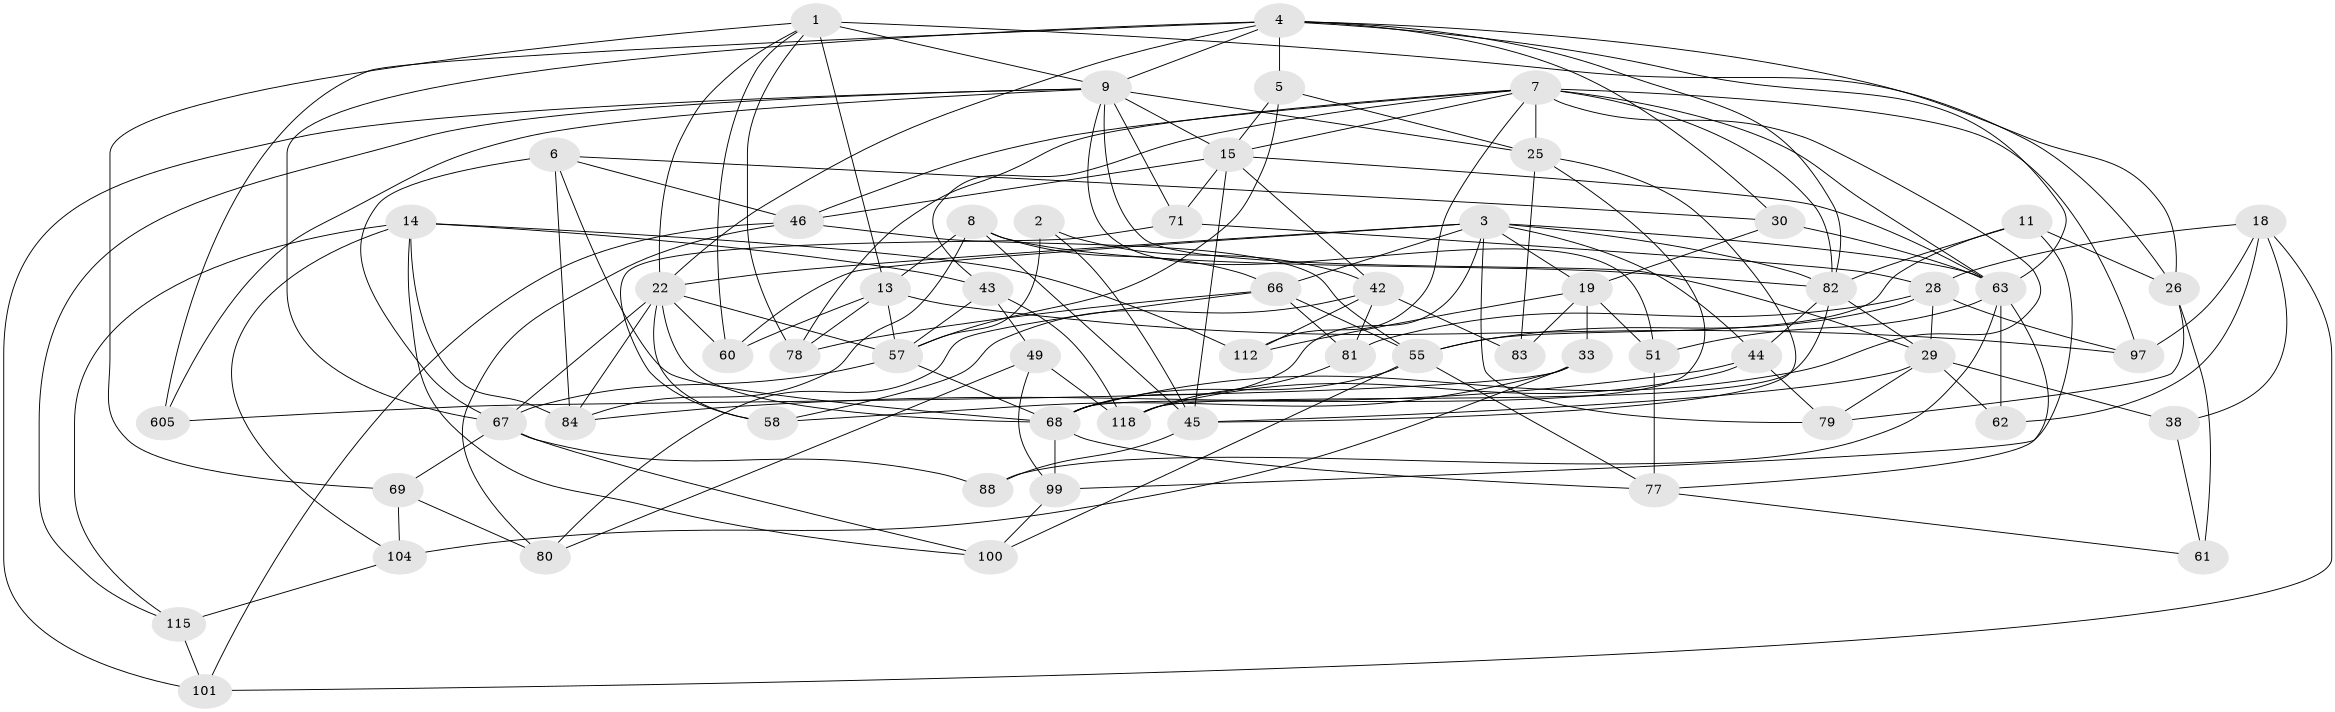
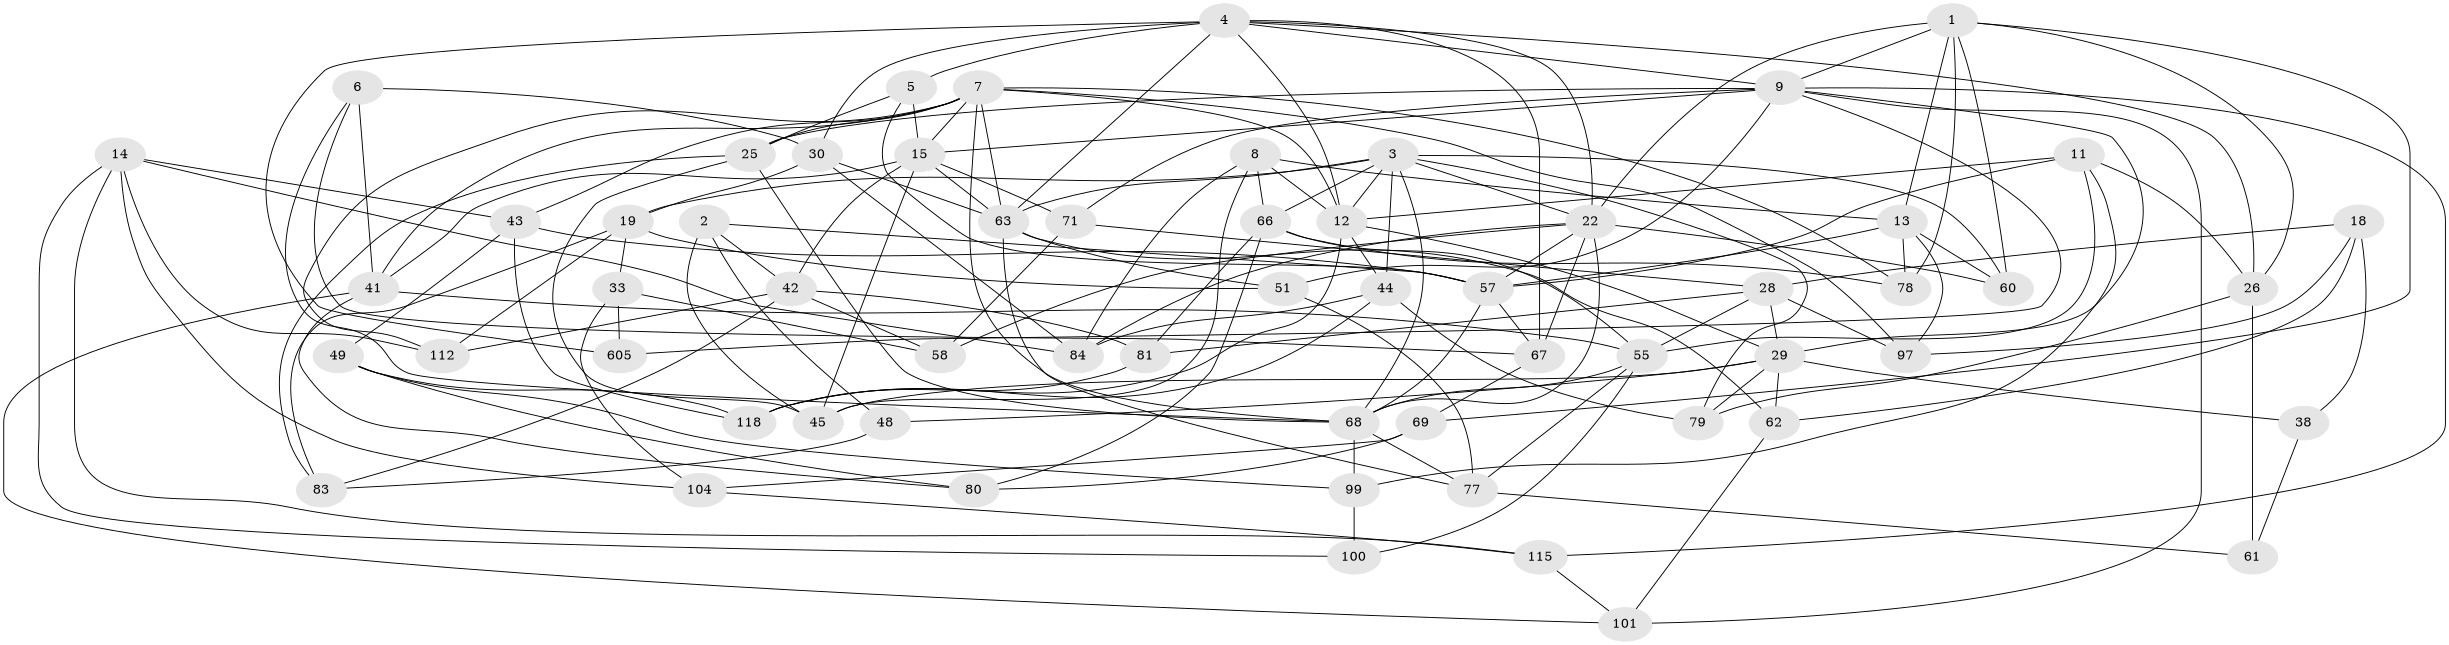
(799, 222) -> (374, 289)
none -> (1789, 240)
(562, 289) -> (936, 247)
(1831, 289) -> (1342, 222)
none -> (885, 423)
(988, 490) -> none
(743, 497) -> none
(1456, 661) -> (1700, 524)
